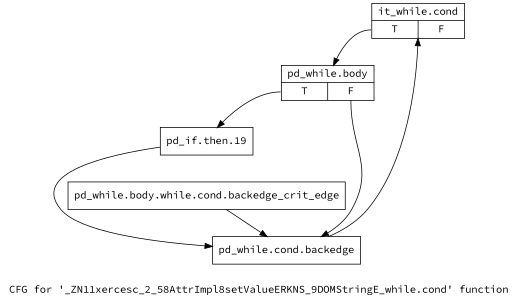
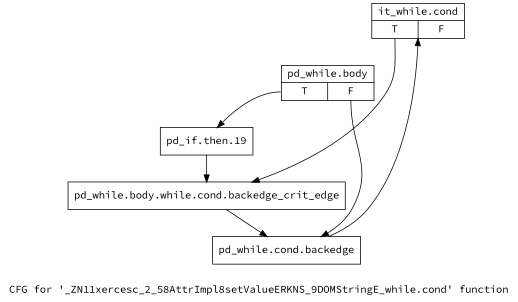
(350, 39) -> (348, 133)
(65, 213) -> (207, 165)
